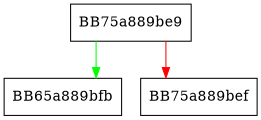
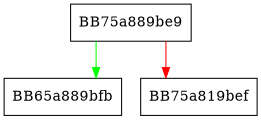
(199, 97) -> (199, 97)
